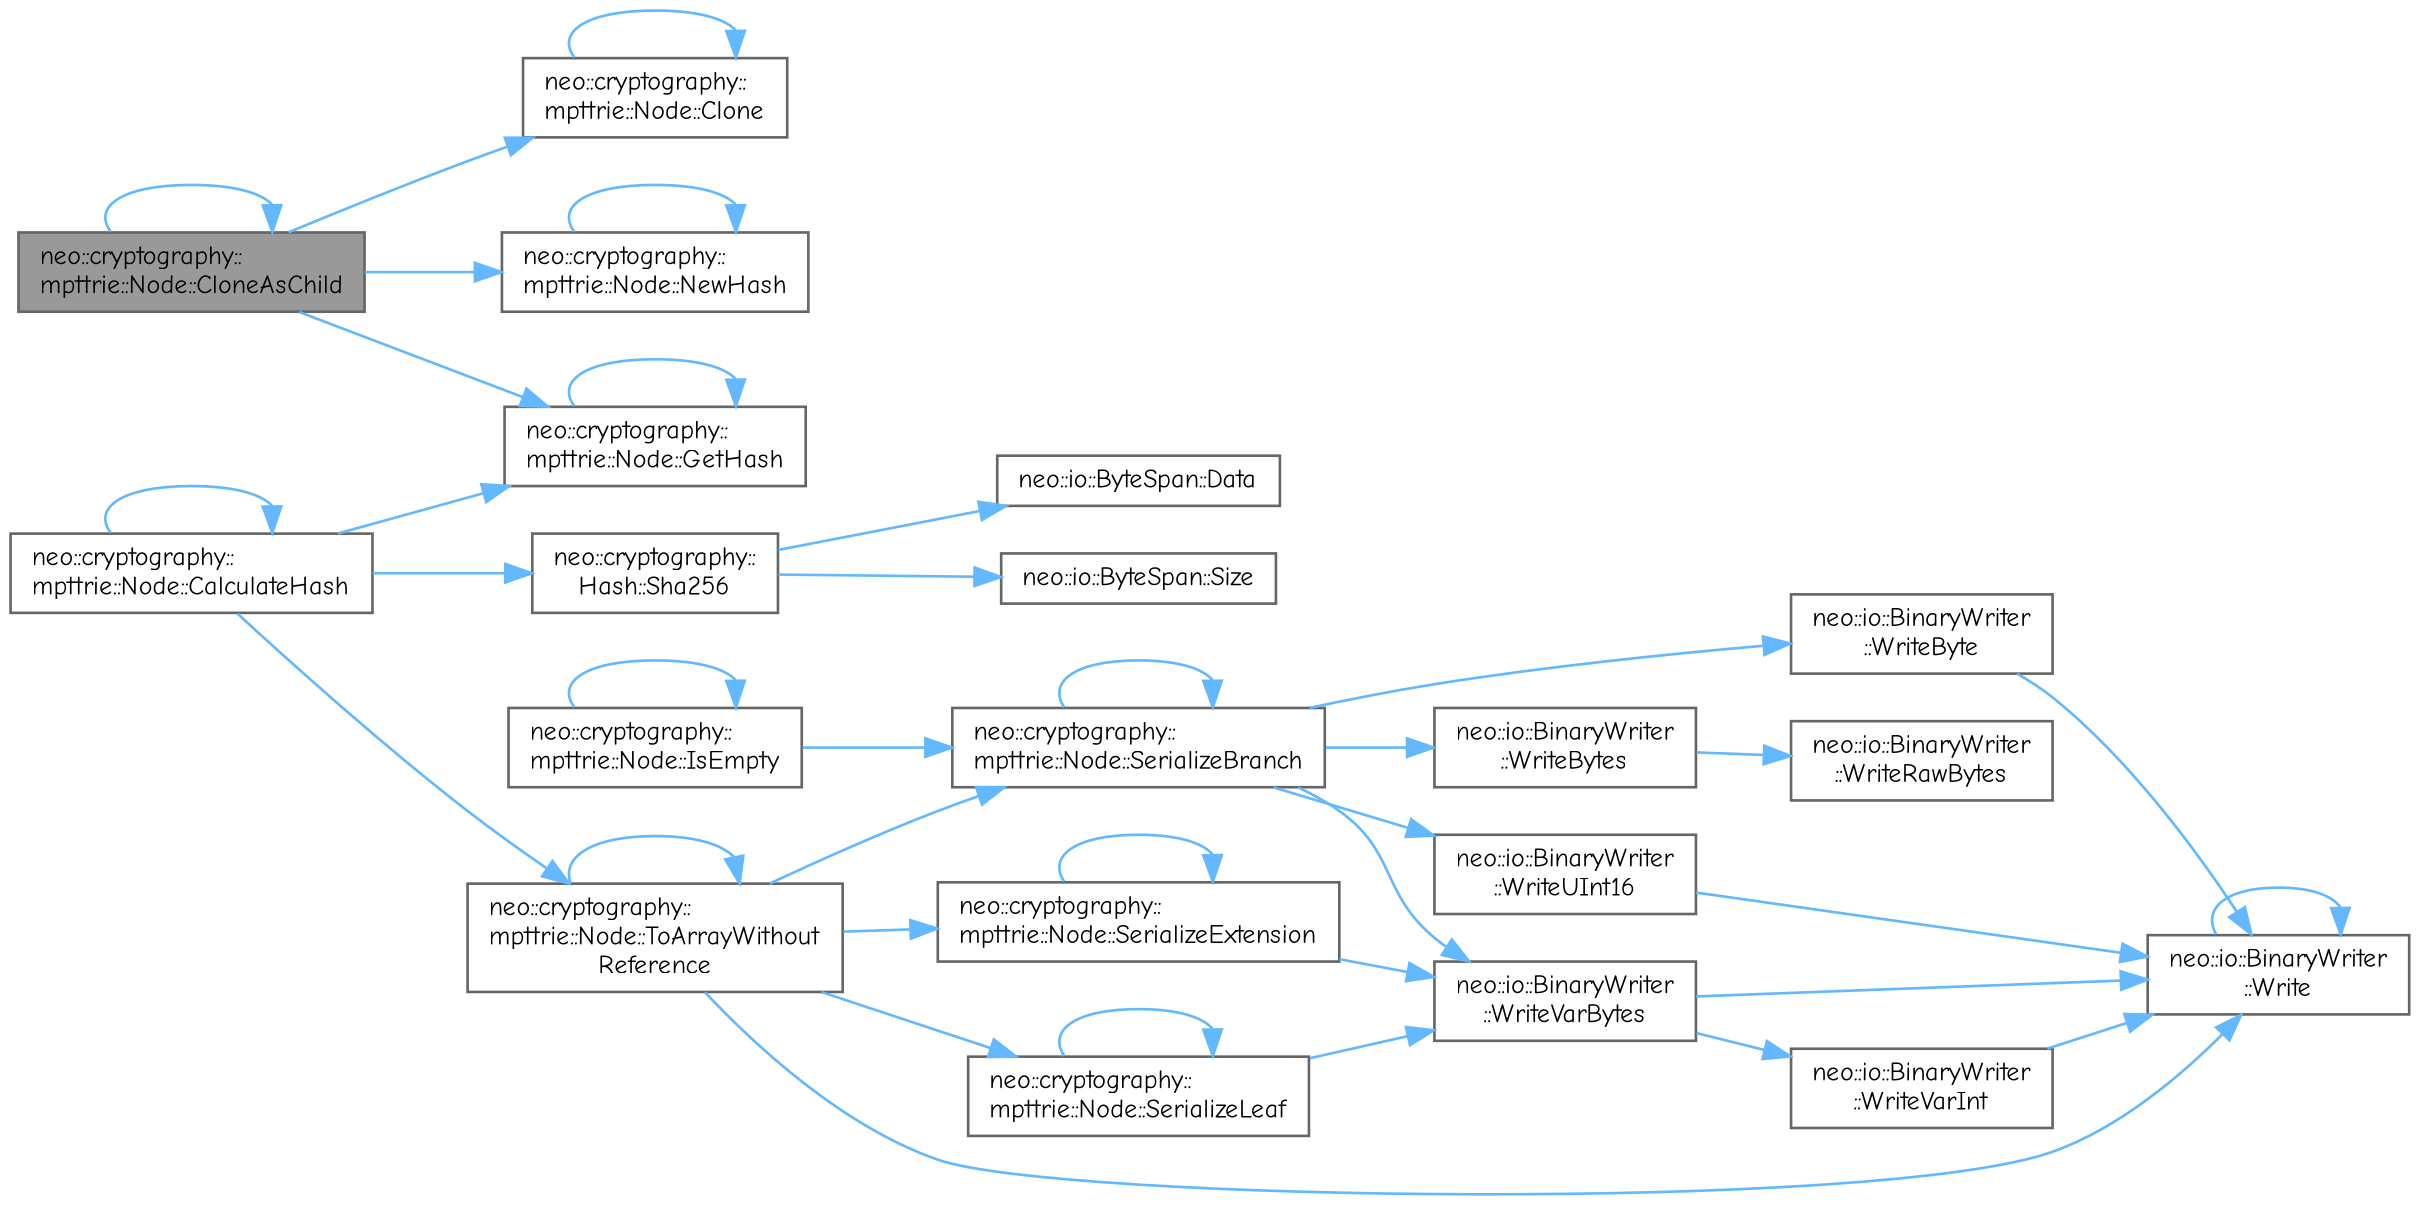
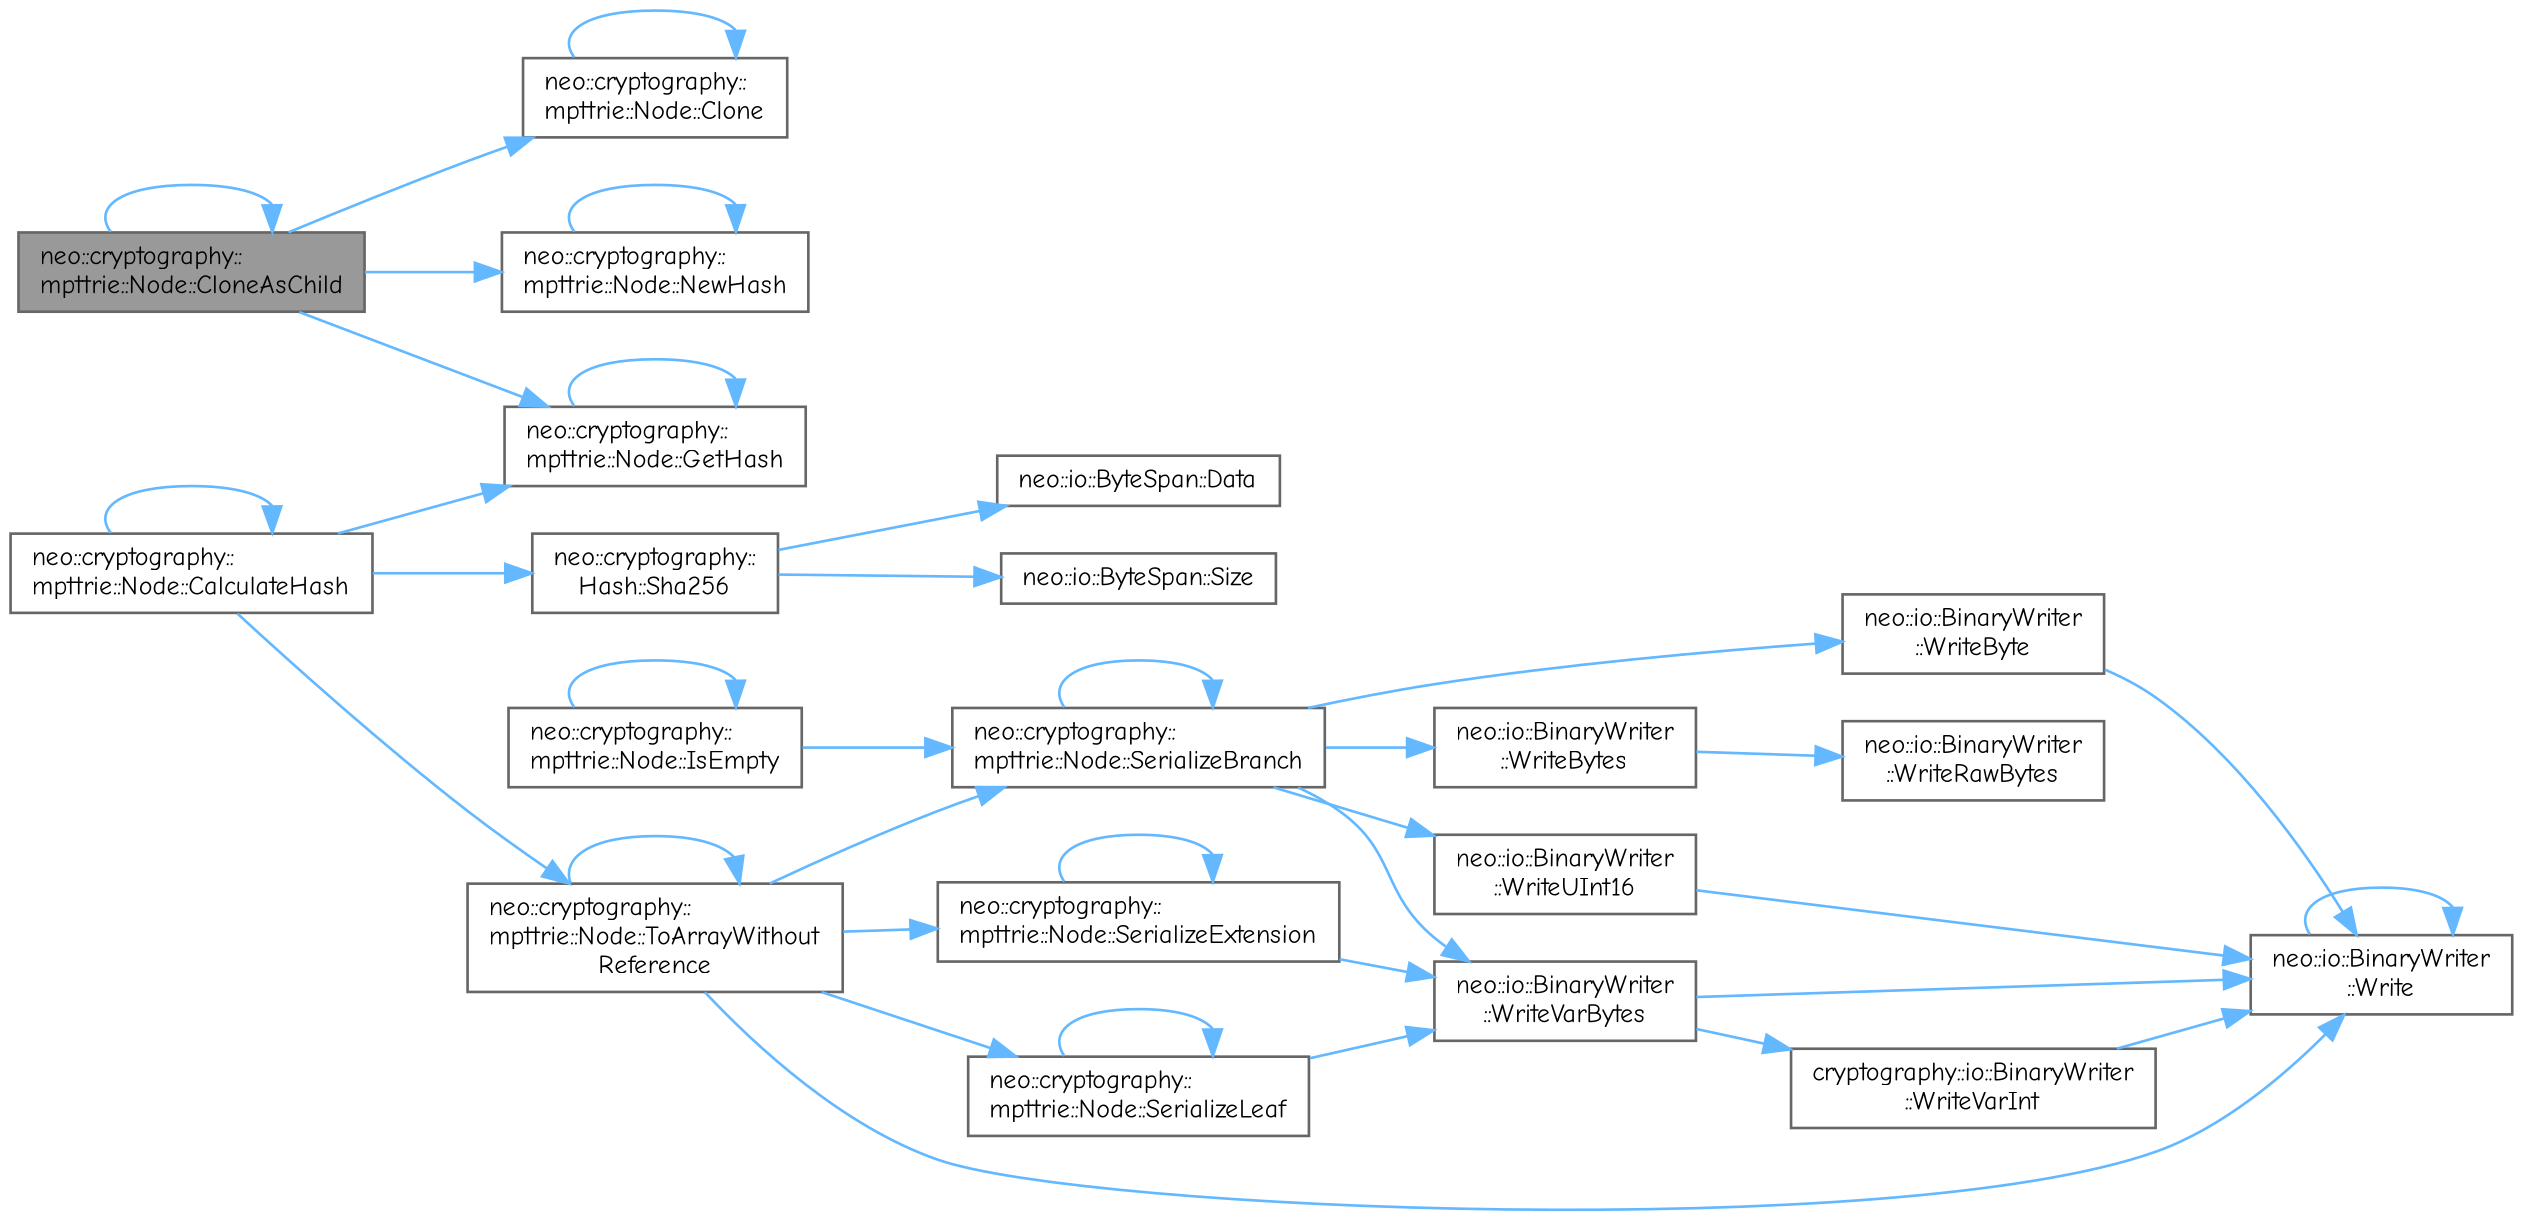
(1922, 1088) -> (1973, 1088)
